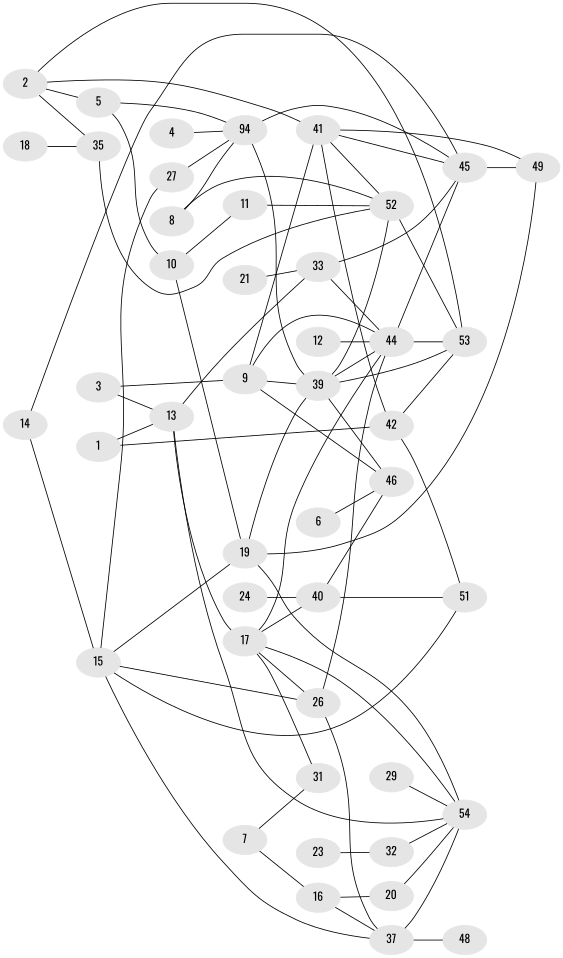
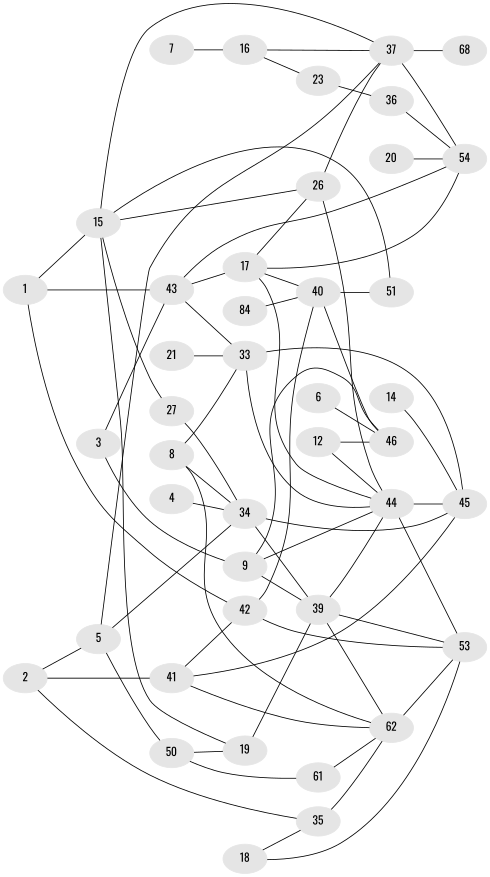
(320, 28) -> (394, 794)
(245, 130) -> (245, 514)
(538, 168) -> none
(245, 205) -> (318, 777)
(391, 206) -> (391, 728)
(282, 255) -> none
(172, 265) -> (172, 753)
none -> (143, 308)
none -> (212, 408)
(172, 417) -> (172, 290)
(355, 434) -> (355, 442)
(435, 509) -> (290, 470)
(62, 544) -> (62, 256)
(245, 597) -> (245, 311)
(369, 674) -> none
(391, 777) -> none
(318, 778) -> none
(391, 852) -> (391, 101)
(354, 897) -> (282, 65)
(465, 940) -> (465, 51)
